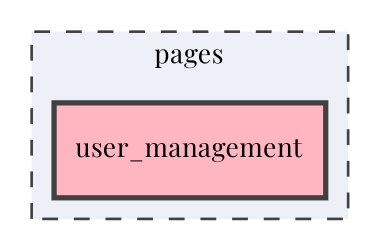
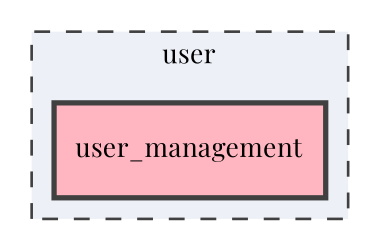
(190, 57) -> (190, 57)
